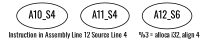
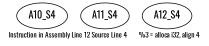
(167, 16) -> (167, 16)
